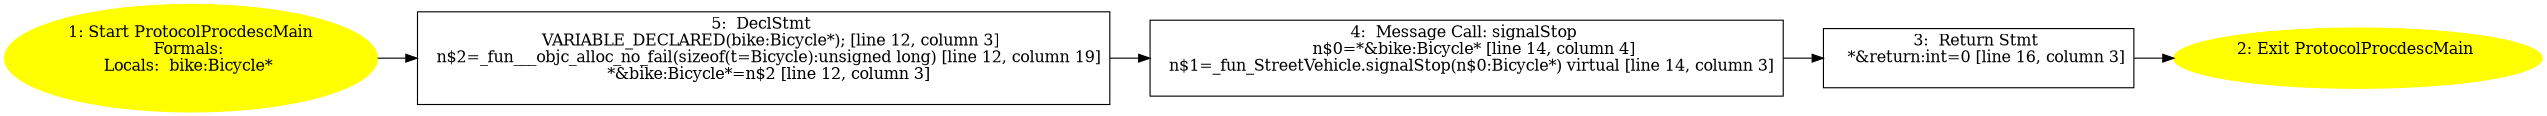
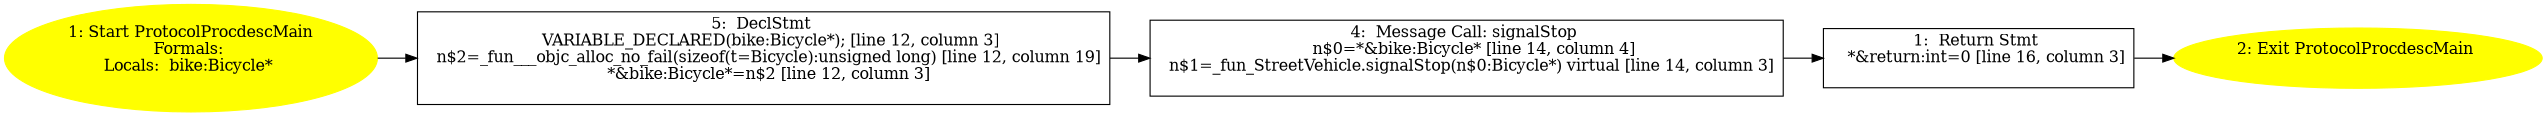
(1979, 58) -> (1979, 58)
